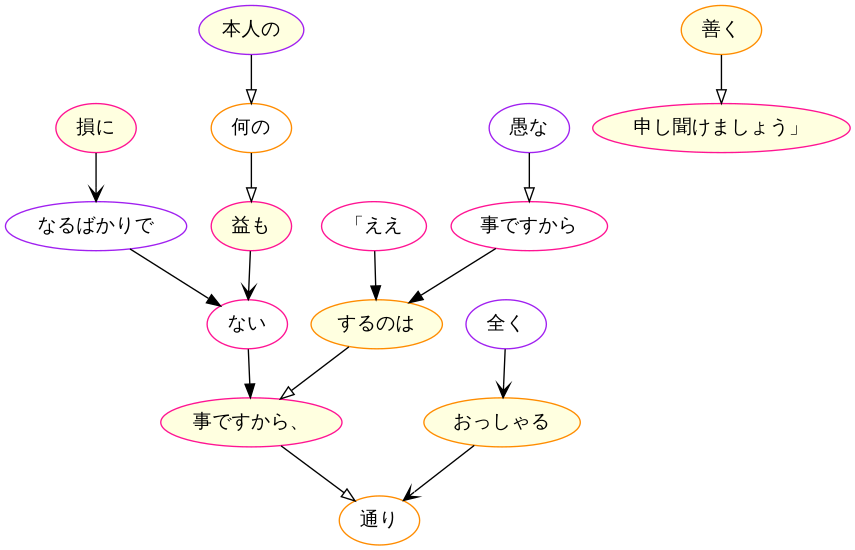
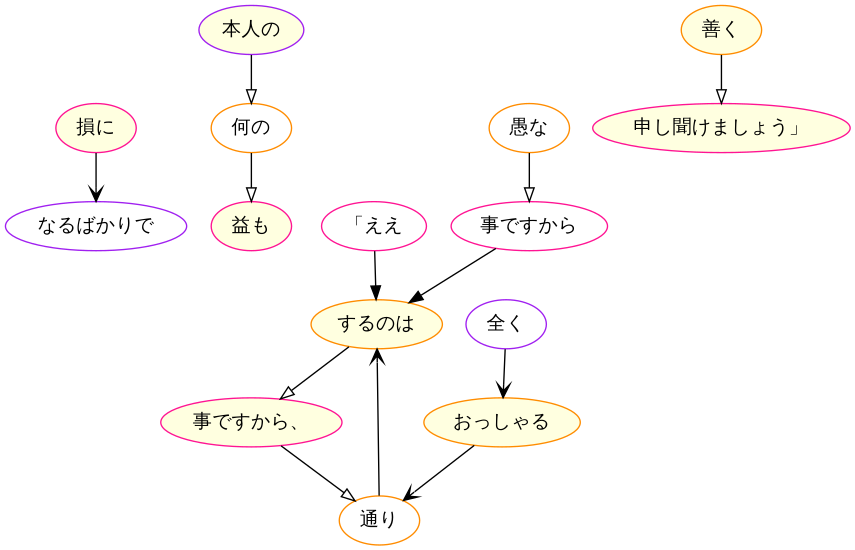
(529, 128) -> (529, 128)
(247, 324) -> none
none -> (378, 429)
